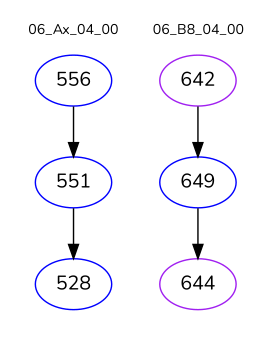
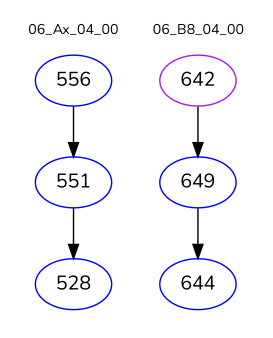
(198, 284) -> (198, 284)
